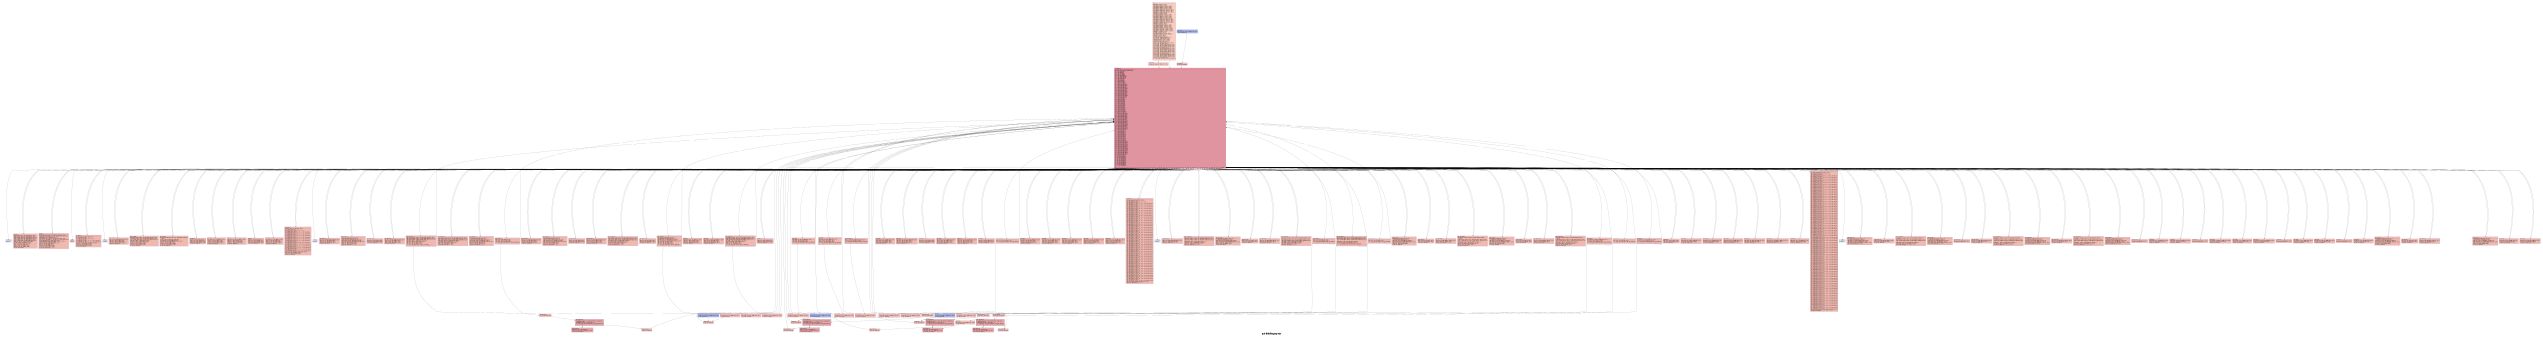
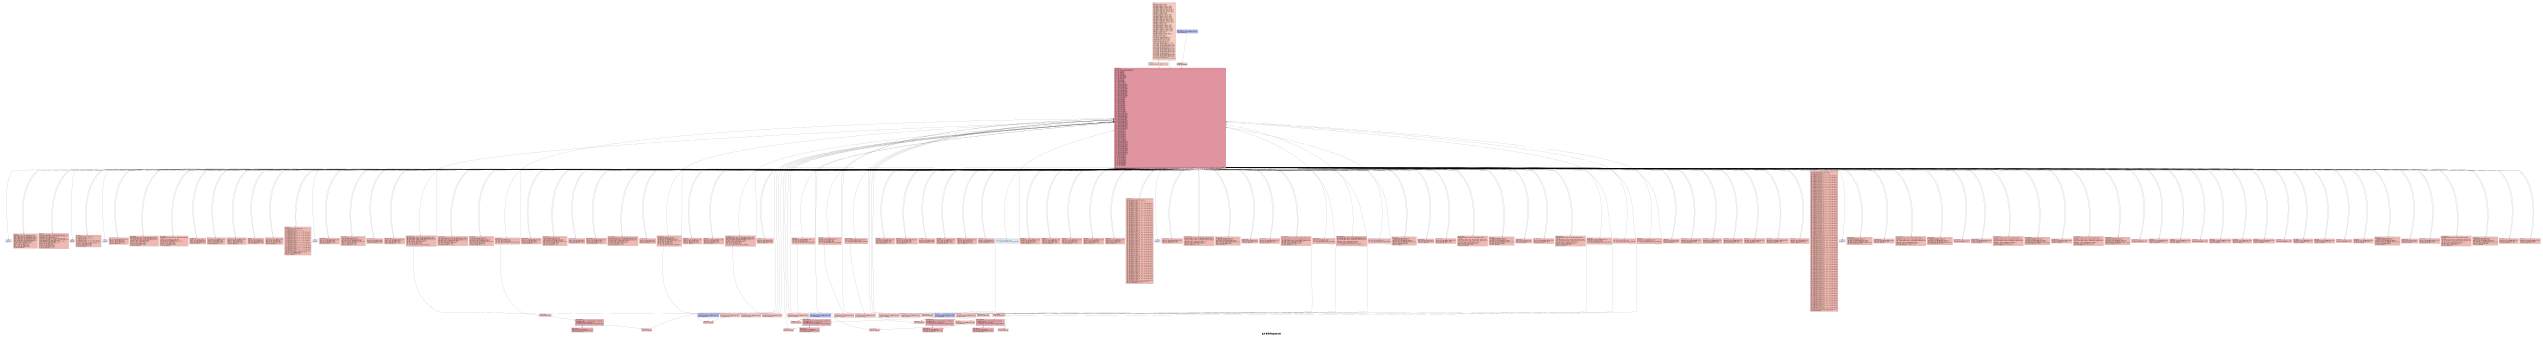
(1007, 241) -> (1007, 241)
none -> (2456, 241)
